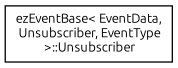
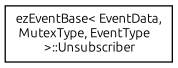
(89, 34) -> (89, 34)
